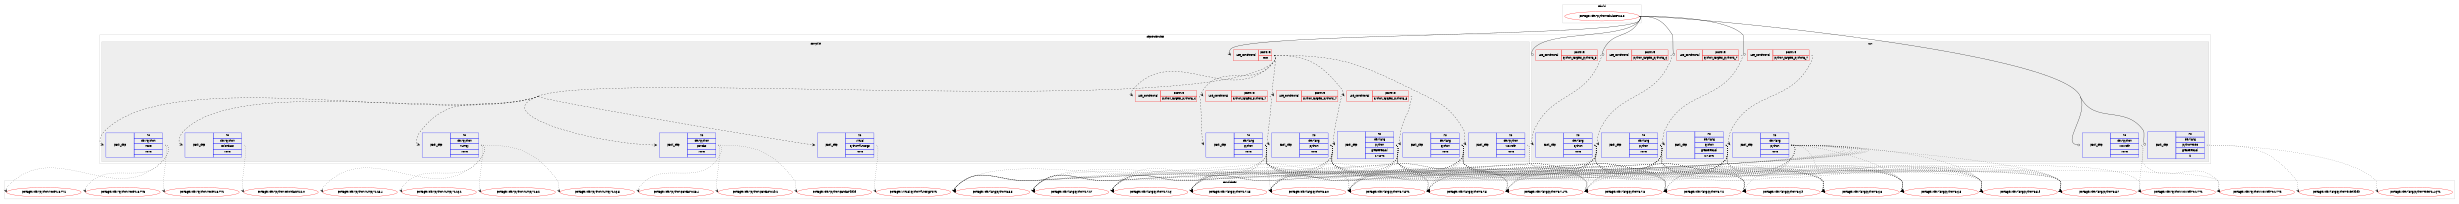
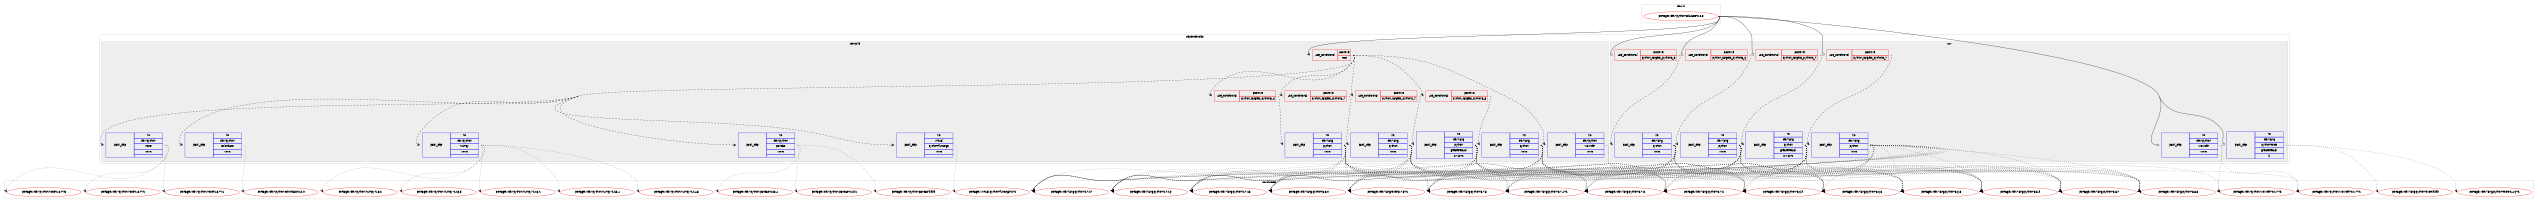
none -> (676, 192)
(1388, 192) -> (1388, 192)
